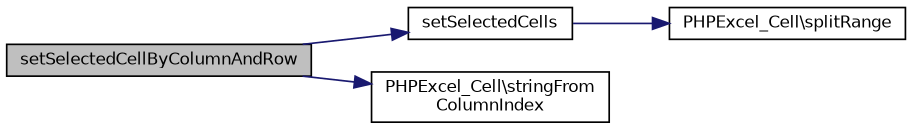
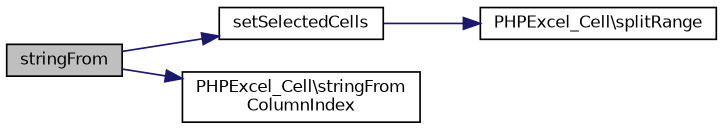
(159, 60) -> (64, 60)
